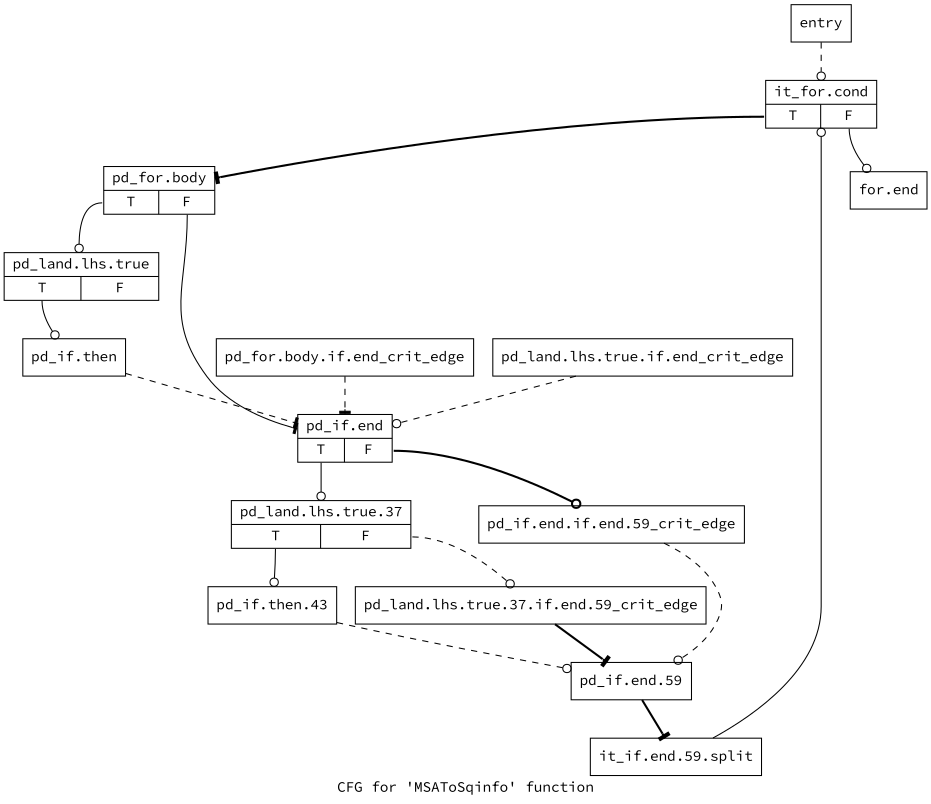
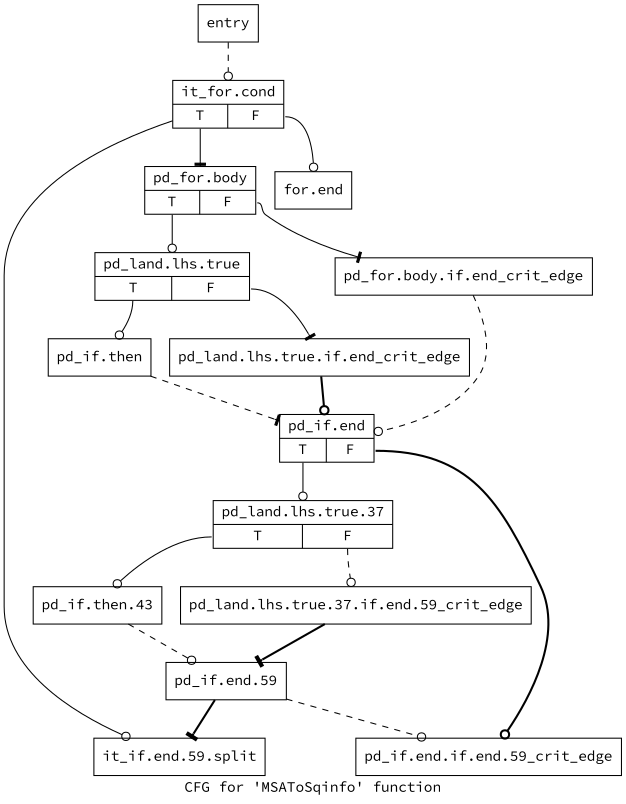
(491, 135) -> (200, 145)
none -> (285, 304)
(190, 348) -> (302, 236)
(345, 393) -> (470, 387)
(488, 399) -> (323, 391)
(821, 461) -> (4, 411)
(720, 595) -> (352, 717)
